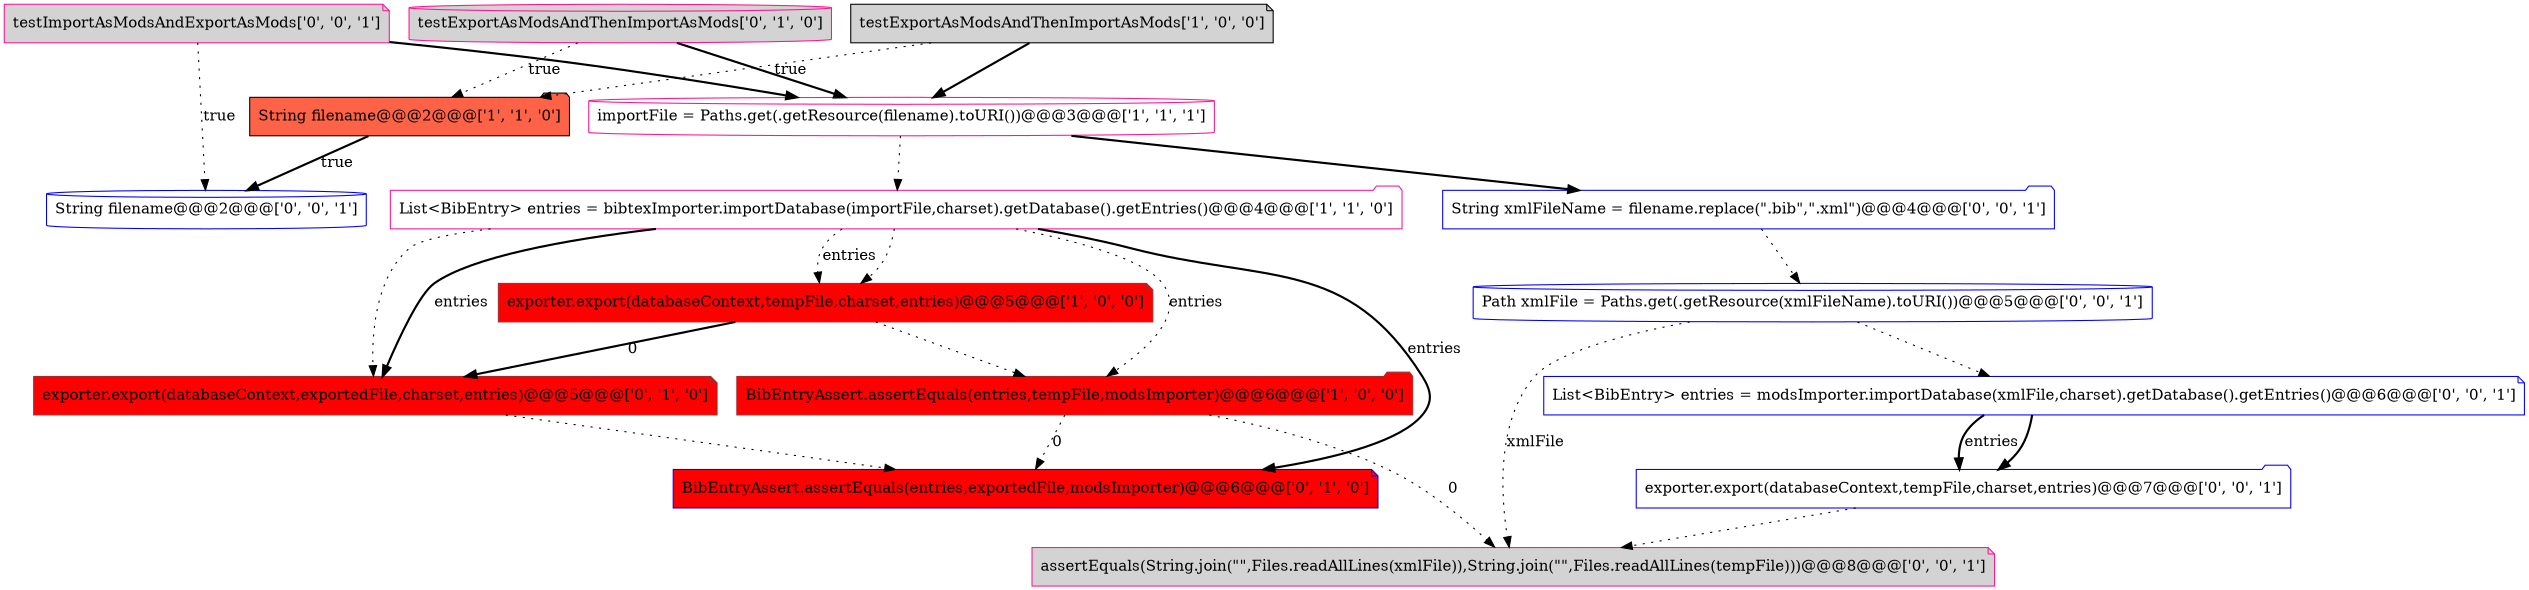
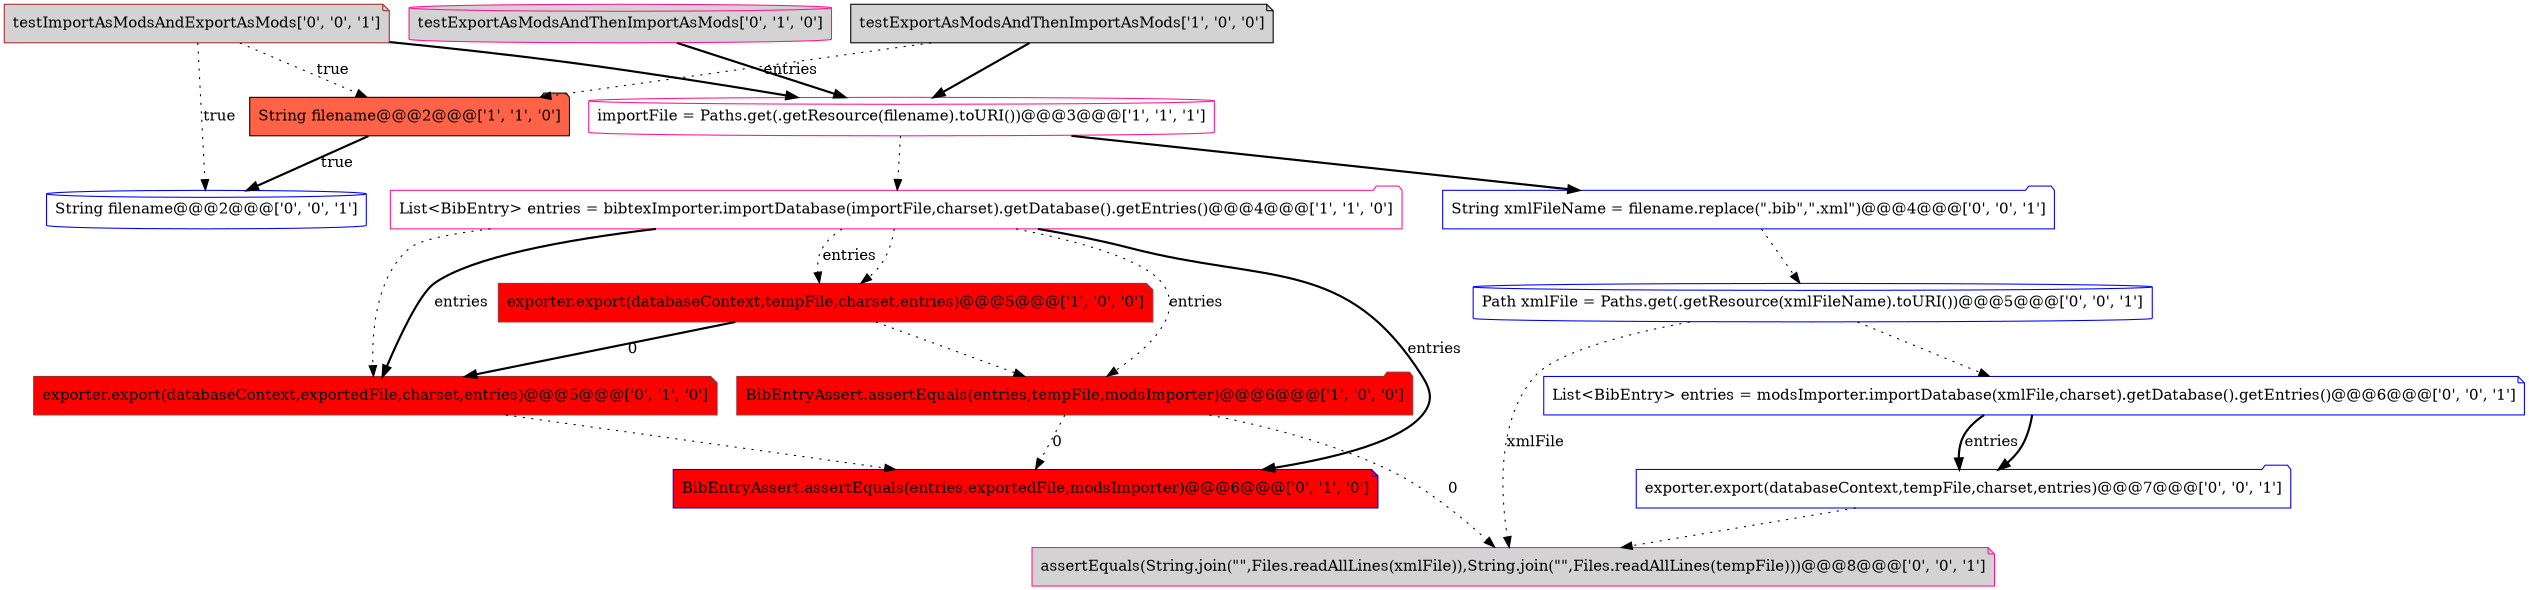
(197, 24) -> (197, 24)
(520, 68) -> (298, 68)
(791, 70) -> (791, 70)
